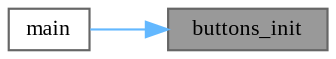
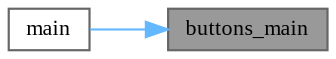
(248, 29) -> (248, 29)
